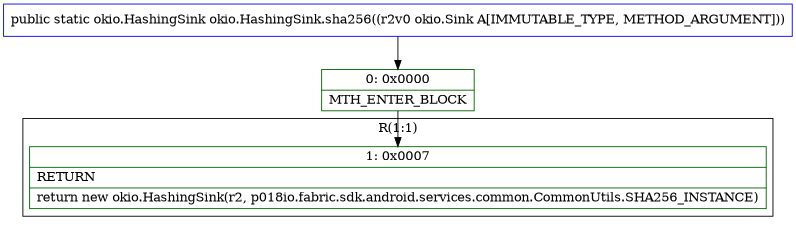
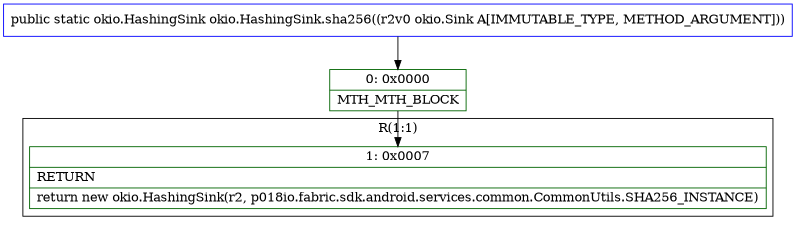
(398, 100) -> (398, 100)
